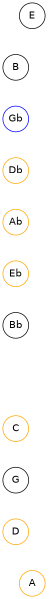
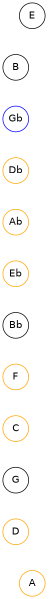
none -> (16, 377)
